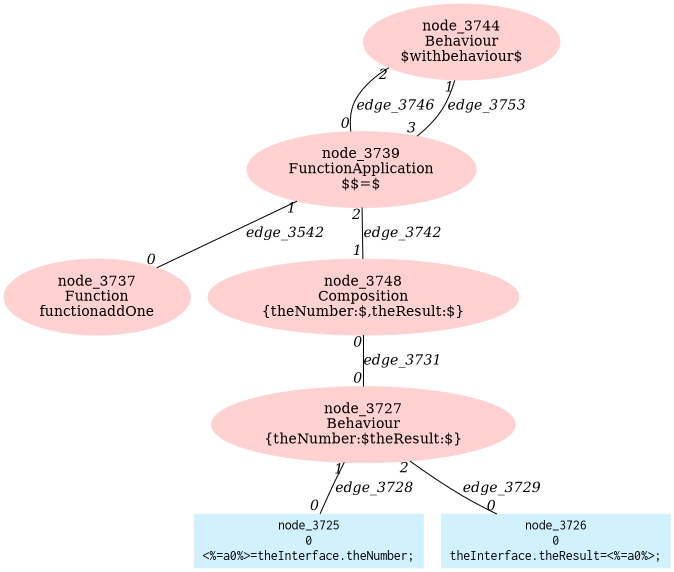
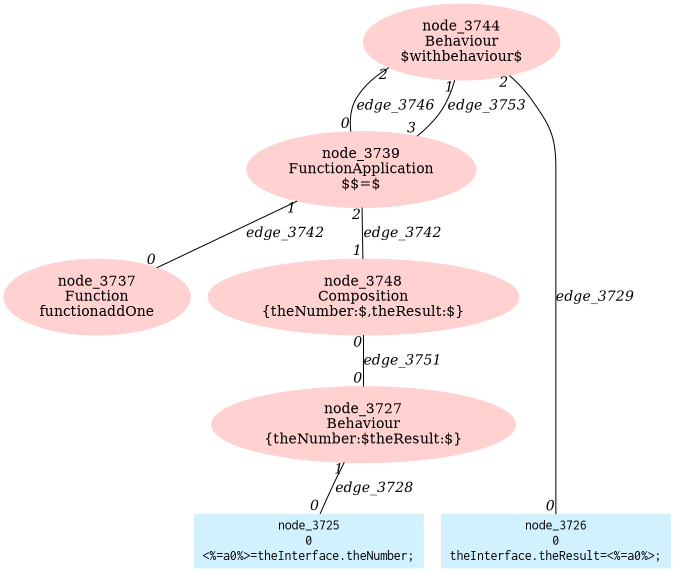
(286, 233) -> (286, 233)
(403, 361) -> (403, 361)
(452, 490) -> (556, 288)
